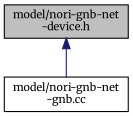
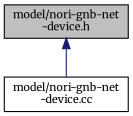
(66, 94) -> (66, 94)
